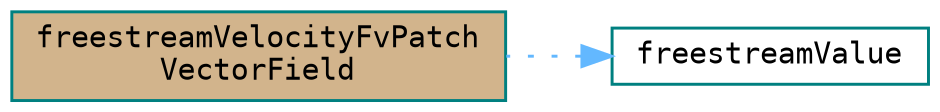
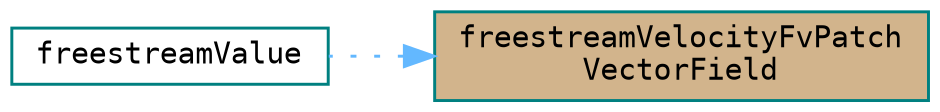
(544, 56) -> (366, 56)
